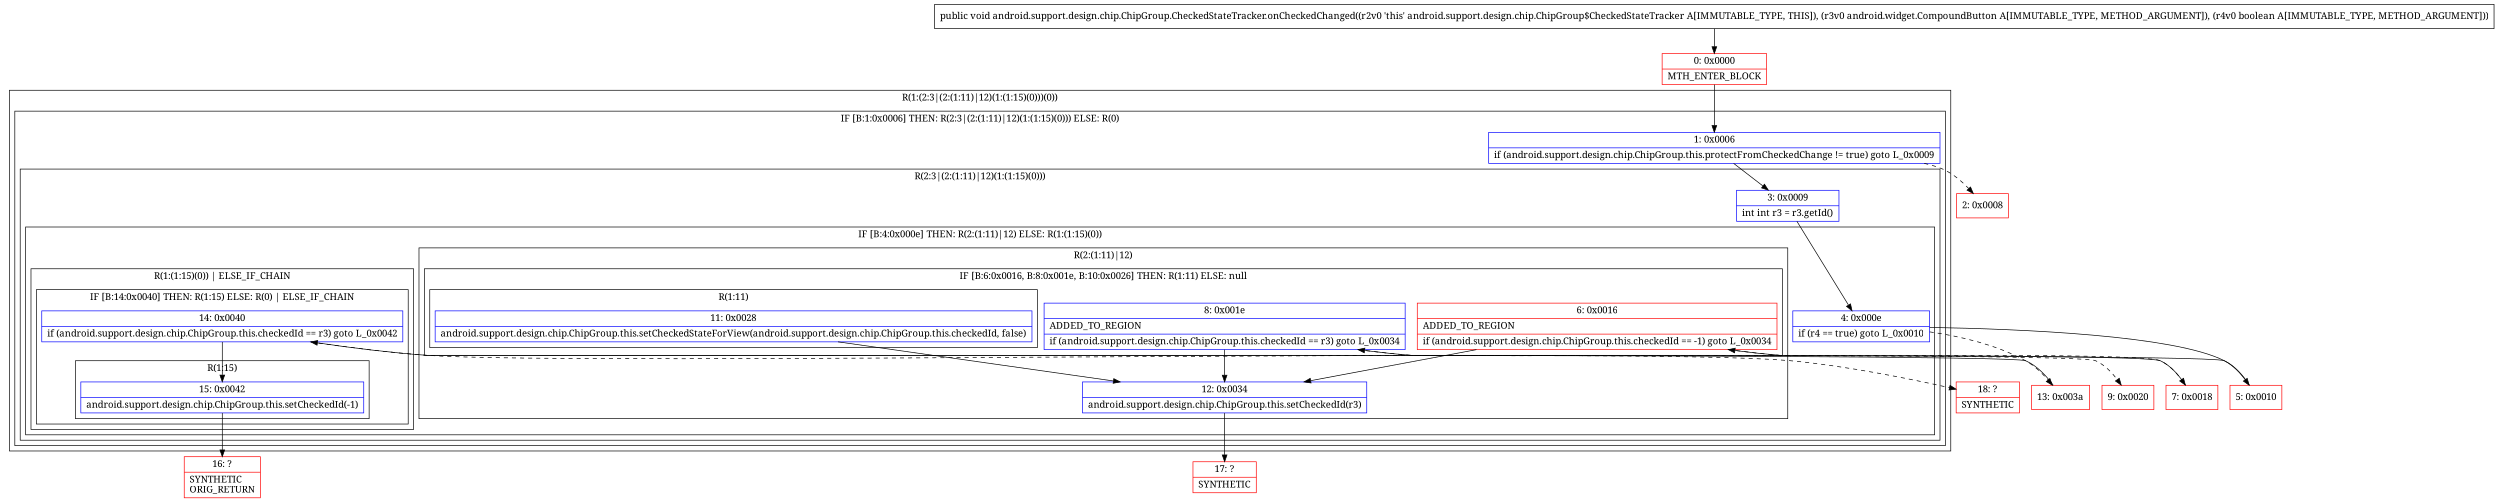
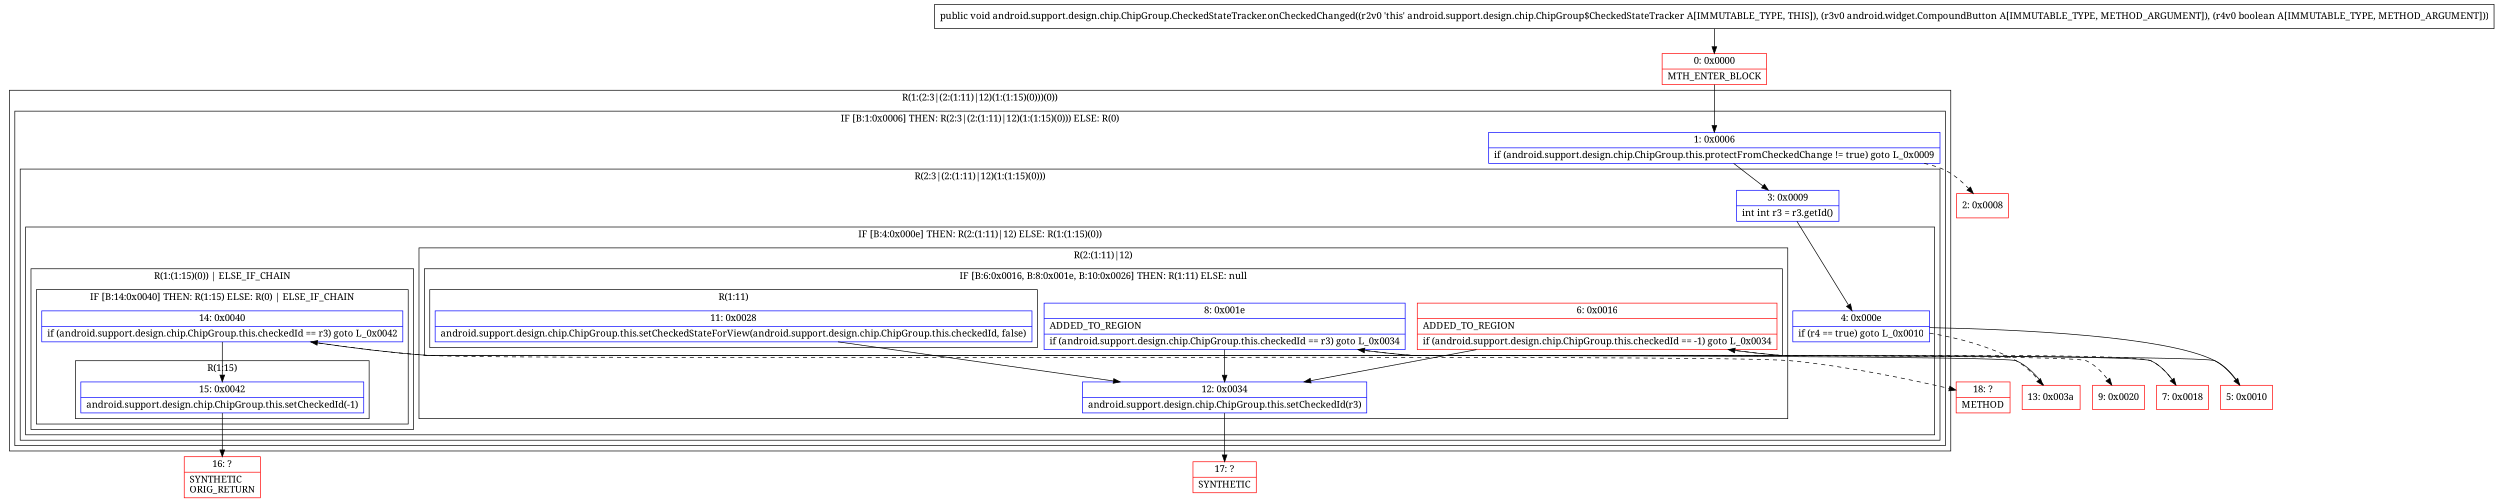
(1988, 405) -> (1983, 405)
